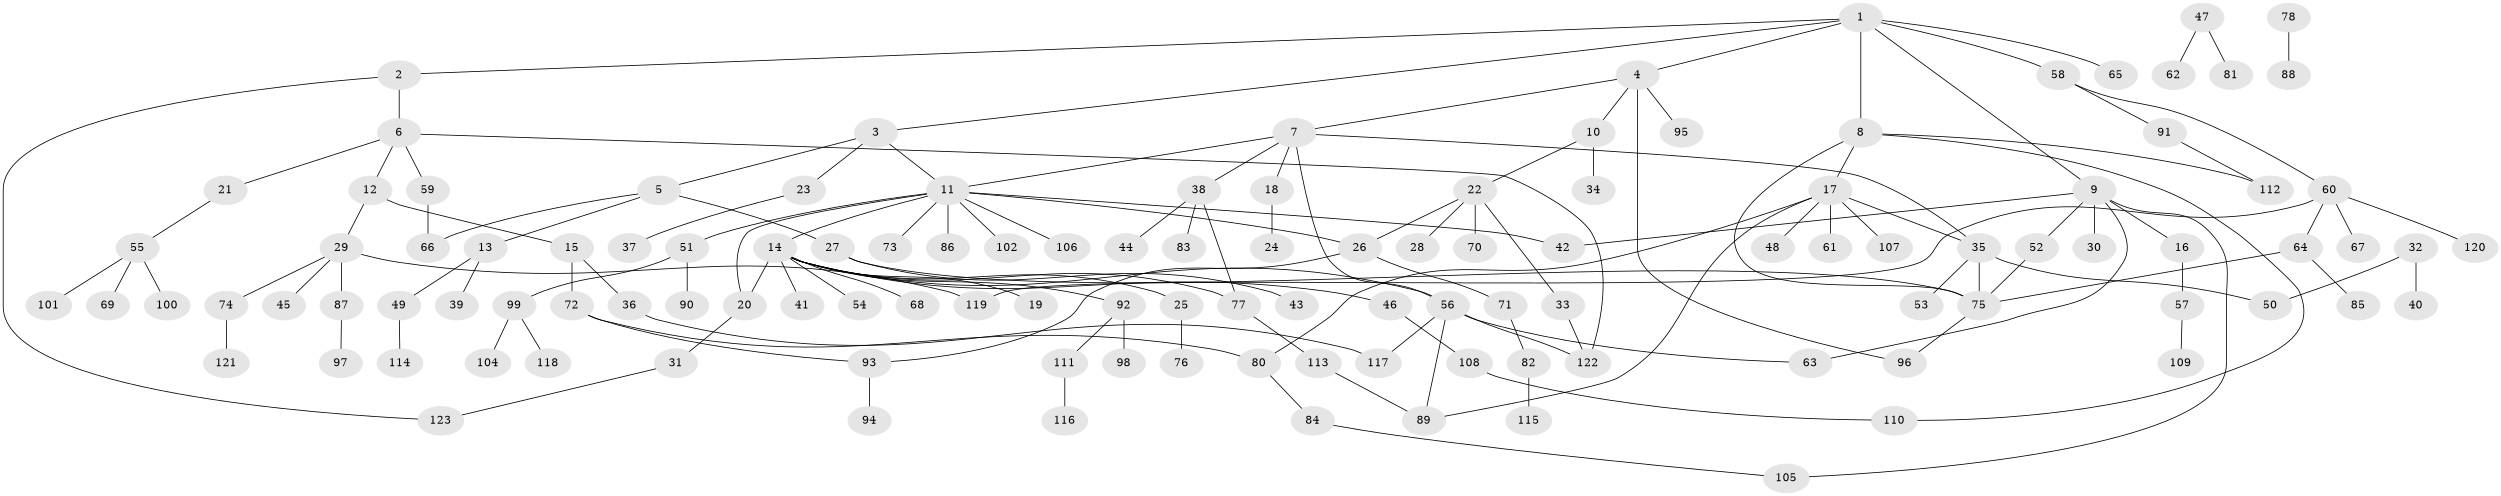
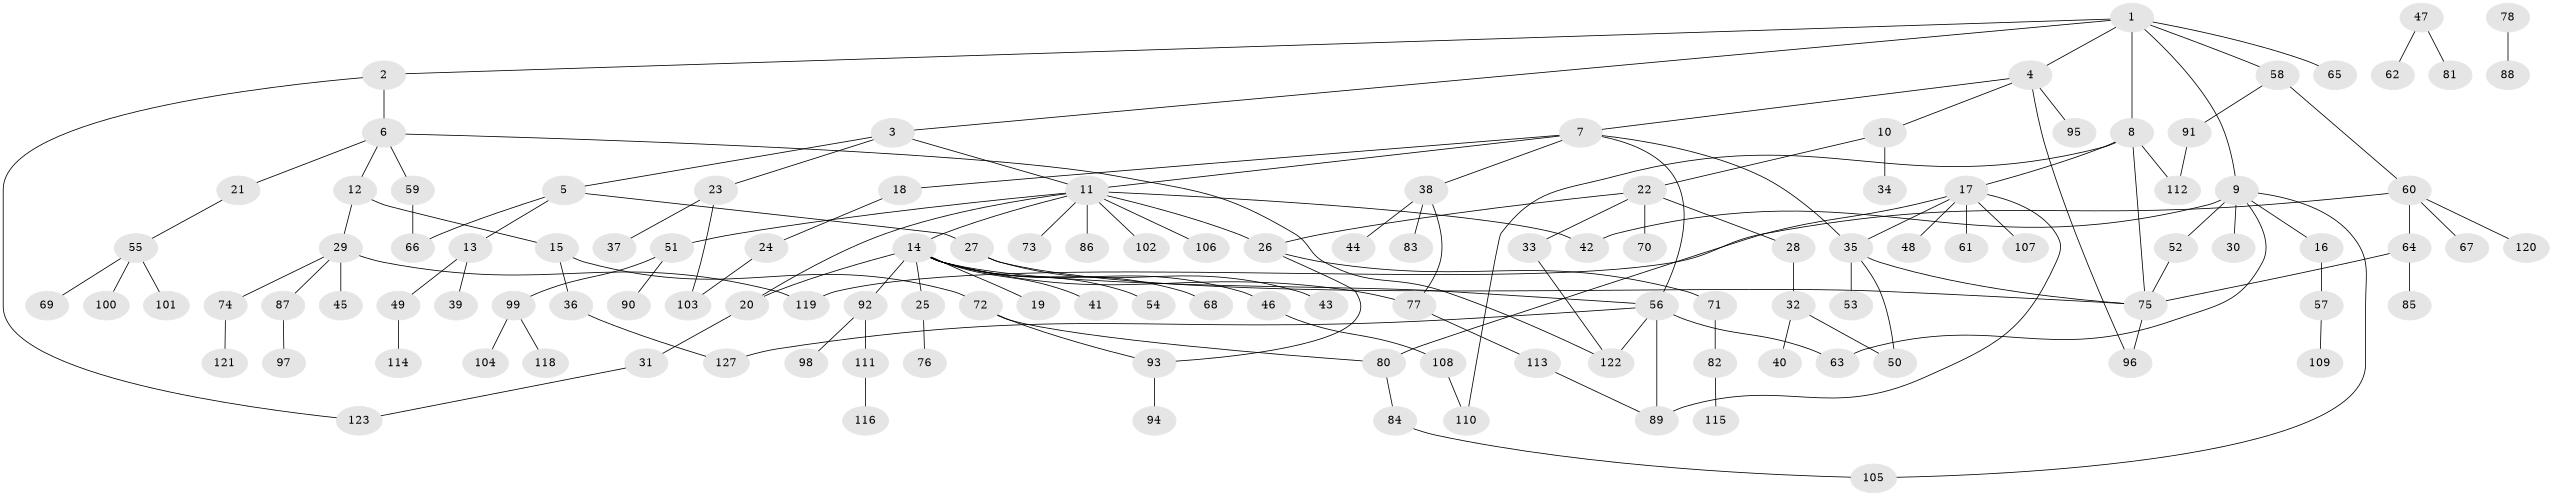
none -> (1794, 277)
none -> (688, 306)
(1378, 363) -> (726, 363)
